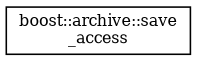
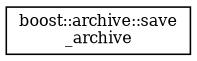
(98, 31) -> (98, 31)
